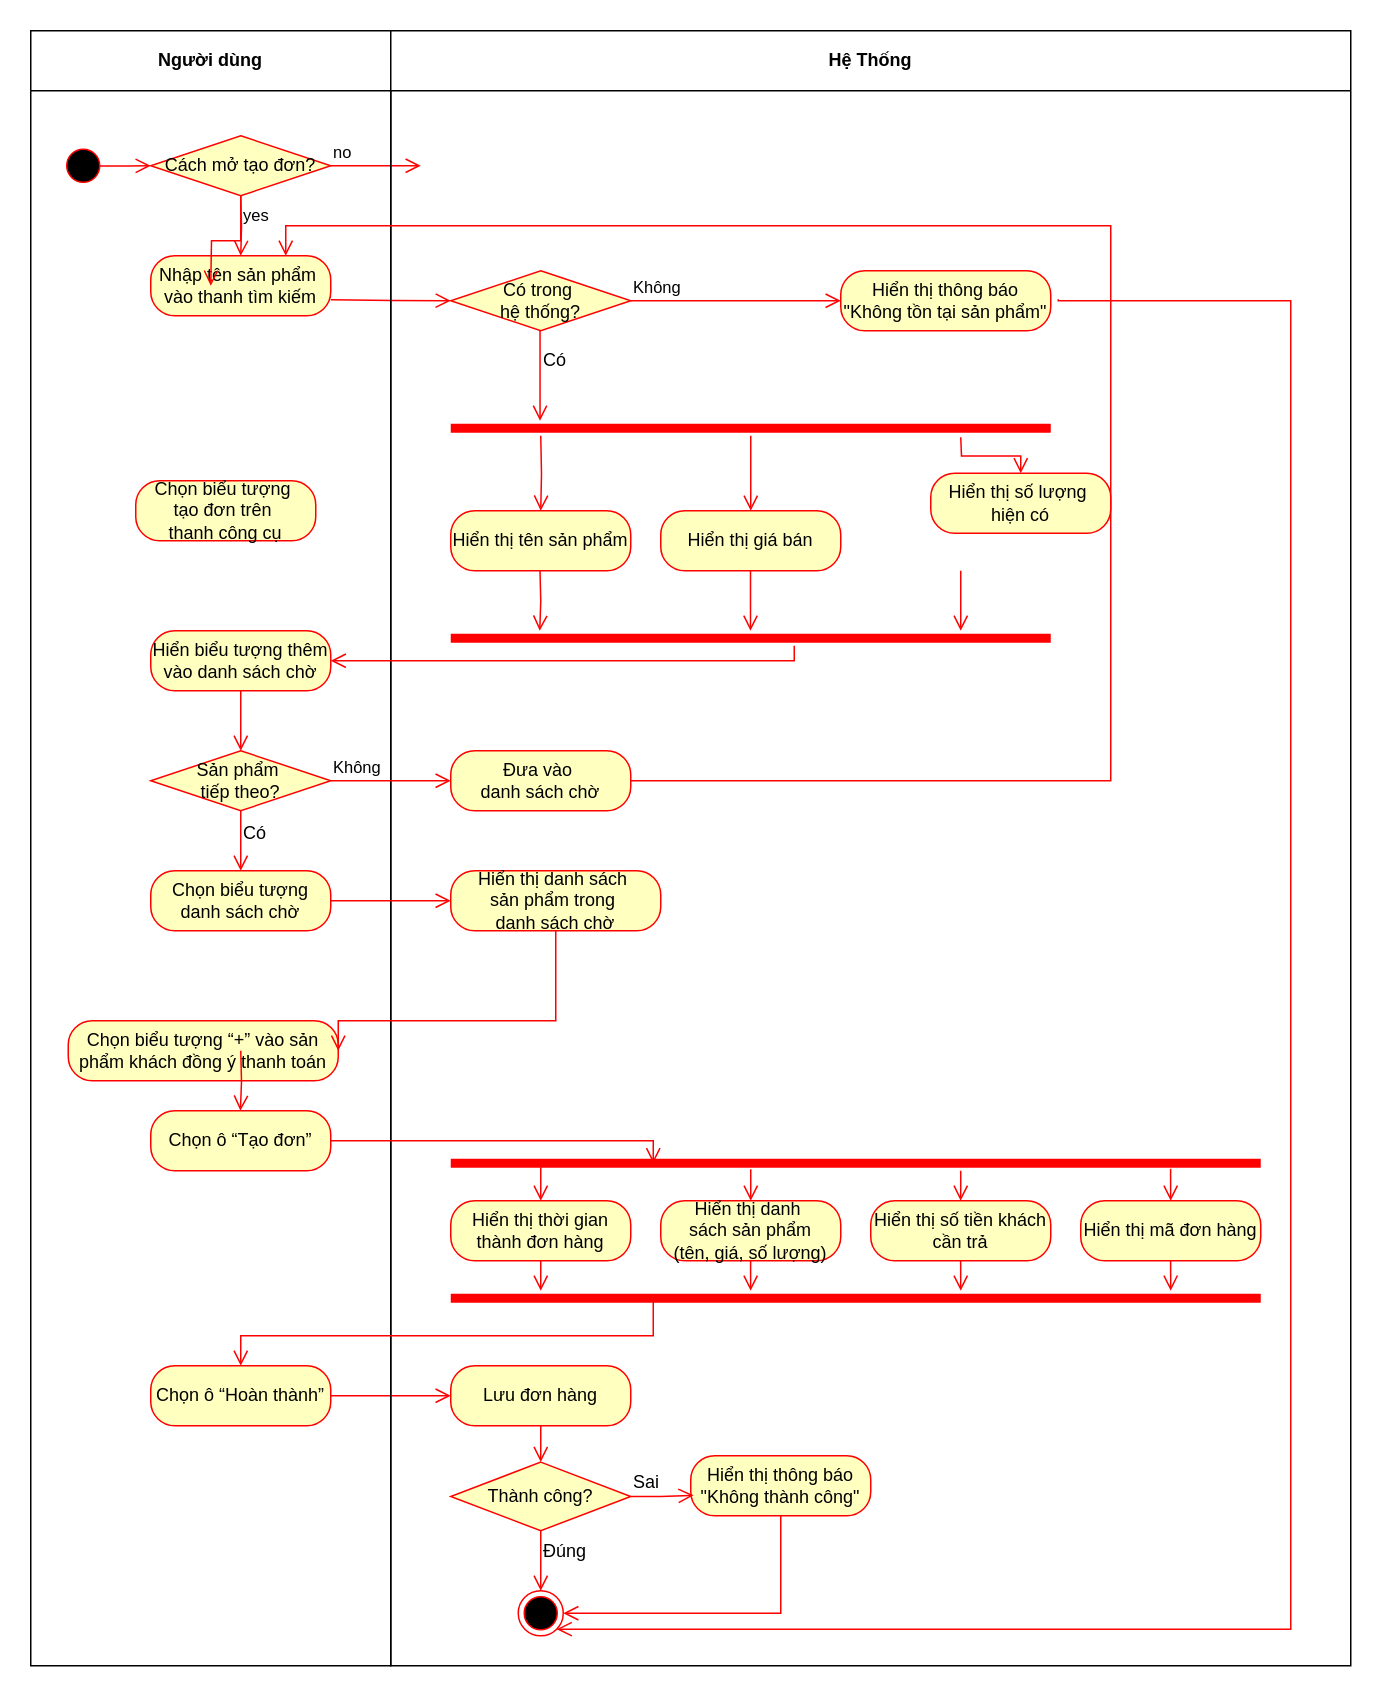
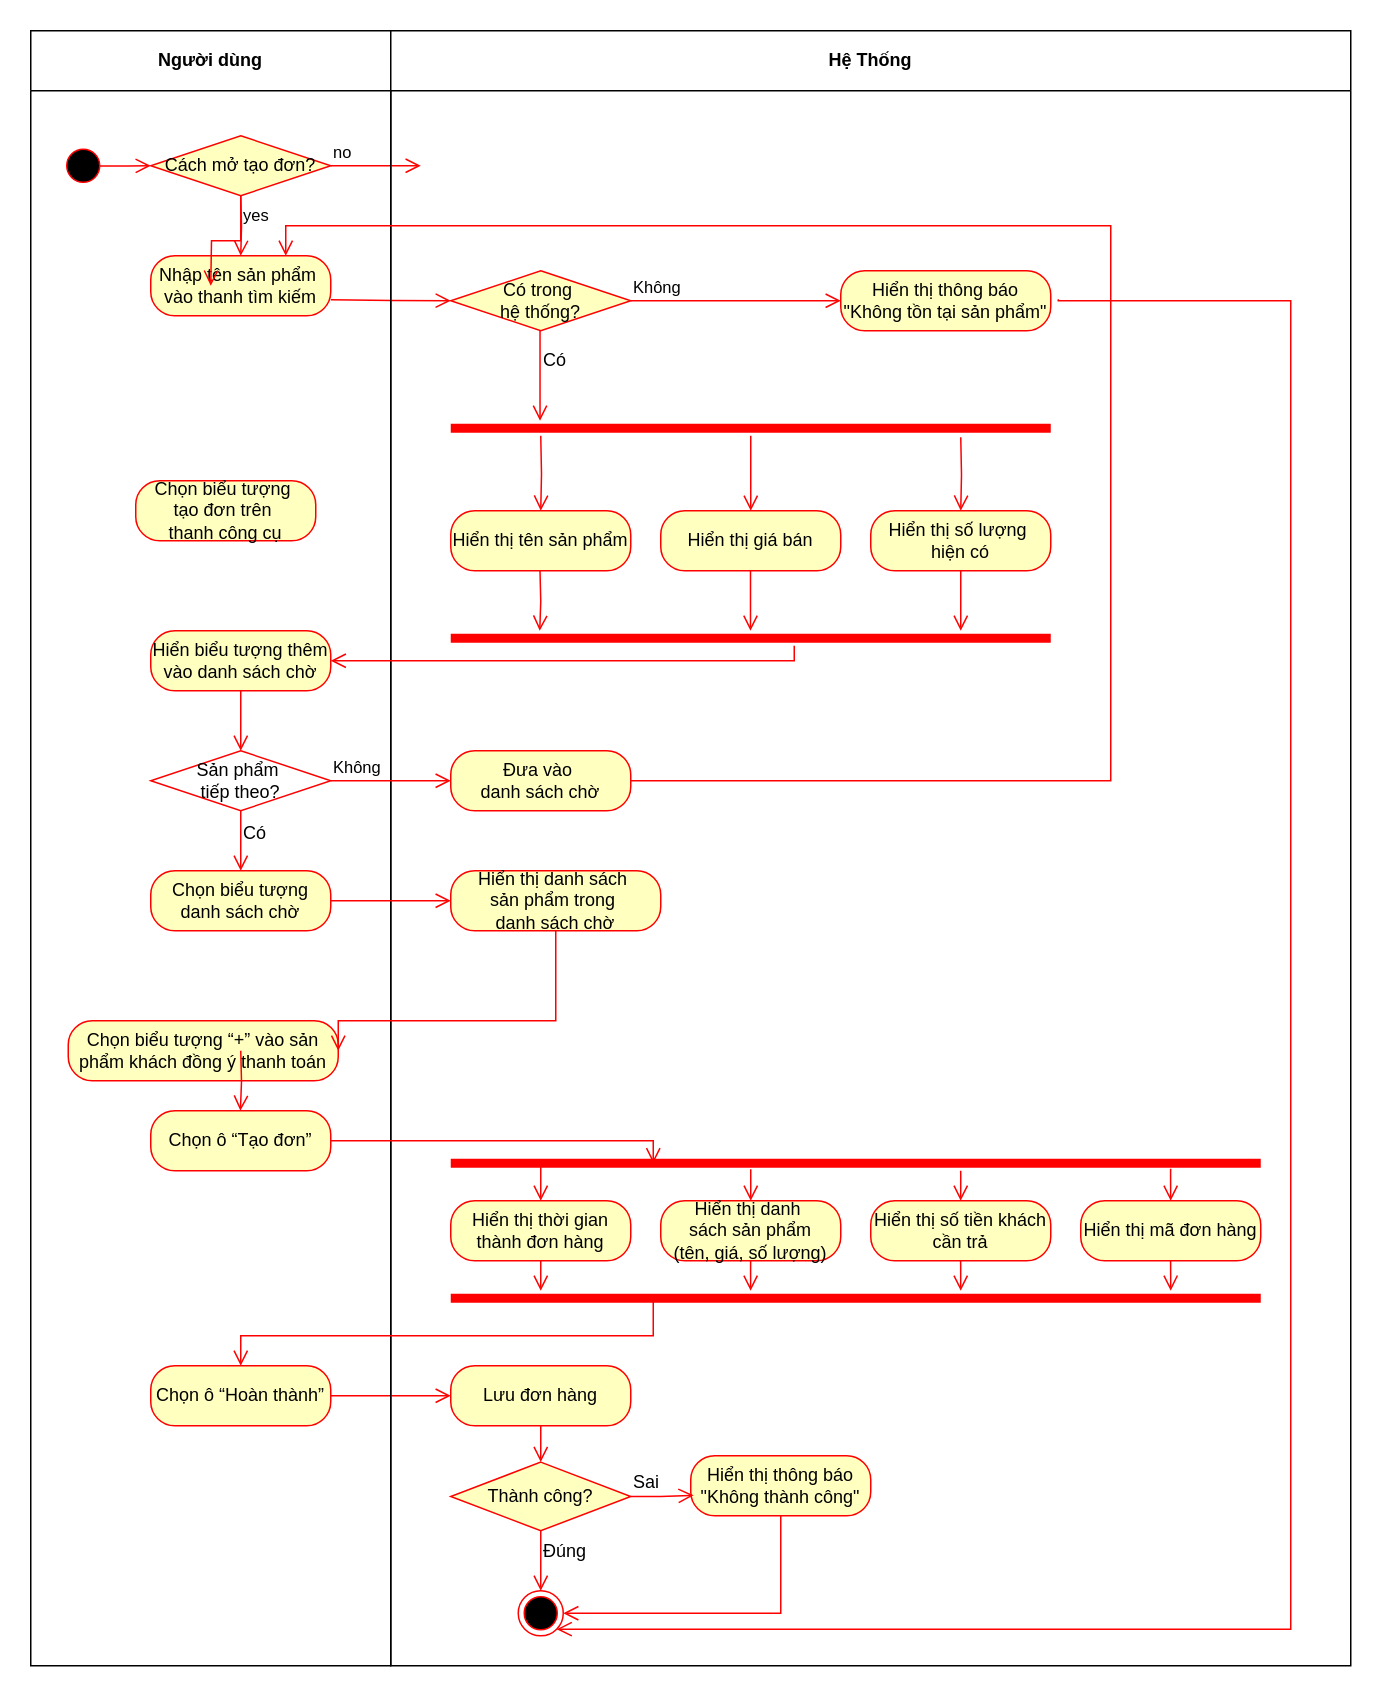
(1021, 503) -> (961, 541)
(241, 781) -> (241, 781)
